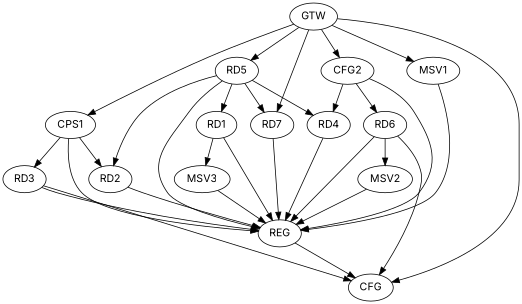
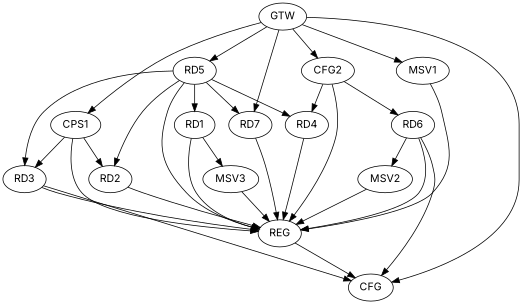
none -> (81, 88)
